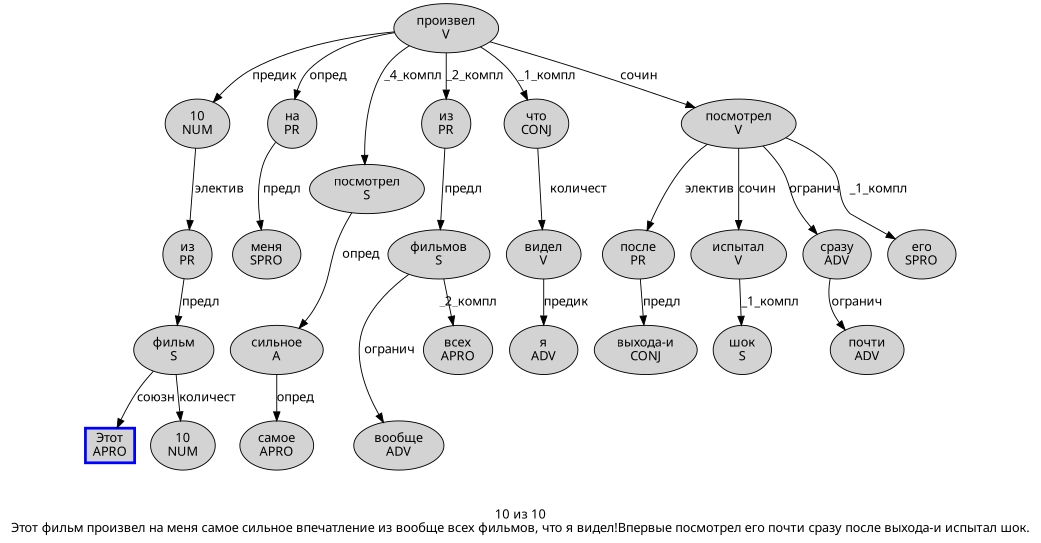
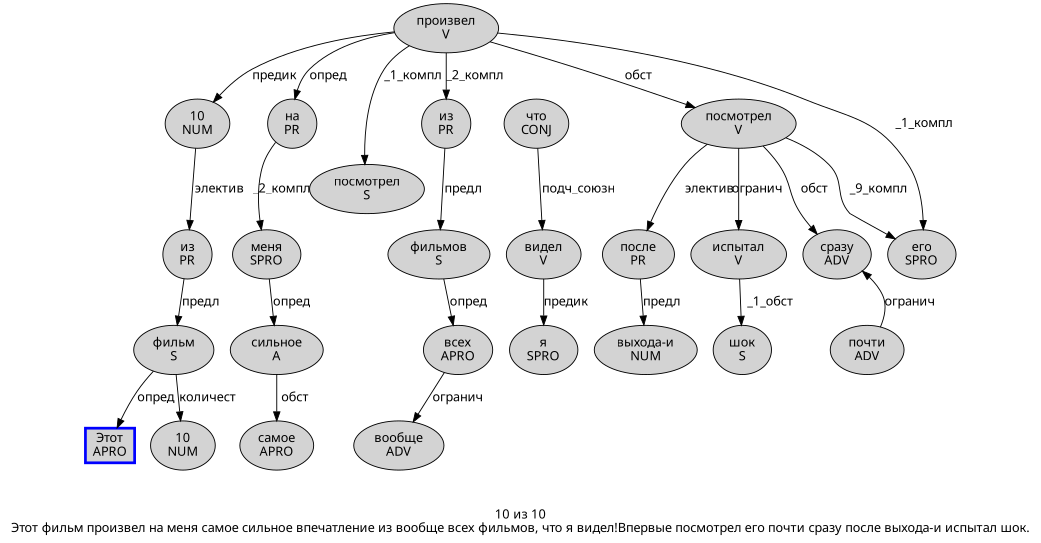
(505, 66) -> (743, 78)
(413, 76) -> (413, 76)
(639, 76) -> (639, 76)
(282, 189) -> (282, 189)
(579, 189) -> (579, 189)
(757, 189) -> (757, 189)
(815, 189) -> (815, 189)
(879, 189) -> (879, 189)
(330, 268) -> (271, 298)
(469, 302) -> (469, 302)
(771, 302) -> (771, 302)
(830, 302) -> (884, 300)
(361, 337) -> (431, 393)
(544, 350) -> (544, 350)
(646, 350) -> (646, 350)
(156, 398) -> (156, 398)
(295, 398) -> (295, 398)
